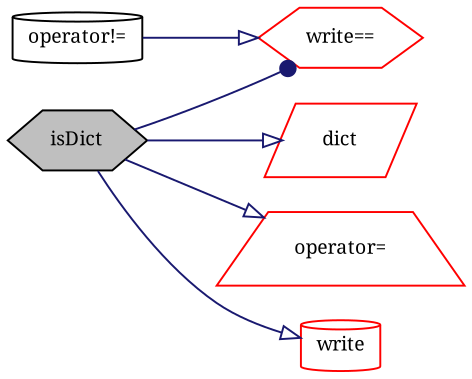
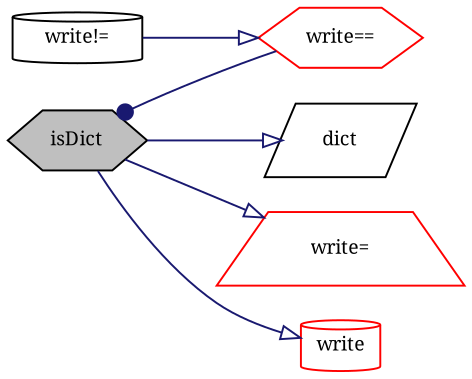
(77, 38) -> (77, 38)
(208, 102) -> (204, 78)
(341, 140) -> (341, 140)
(341, 249) -> (341, 249)
